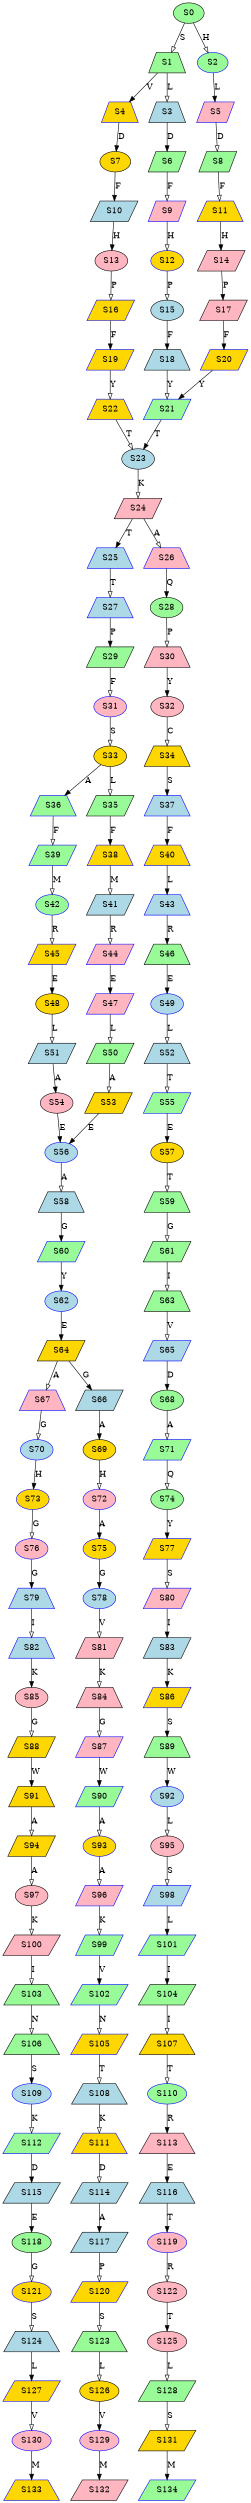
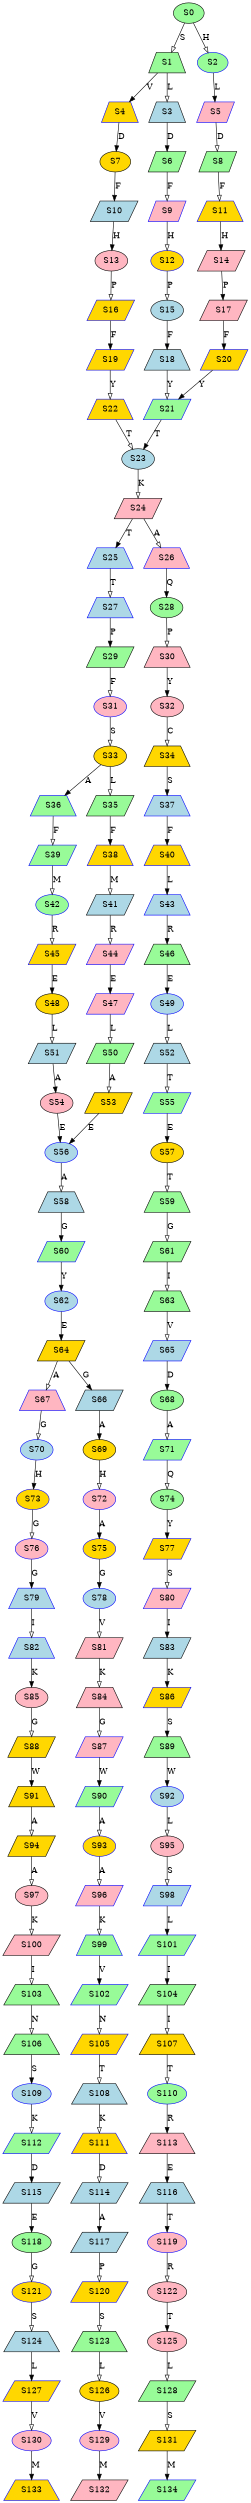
(99, 1945) -> (99, 1945)
